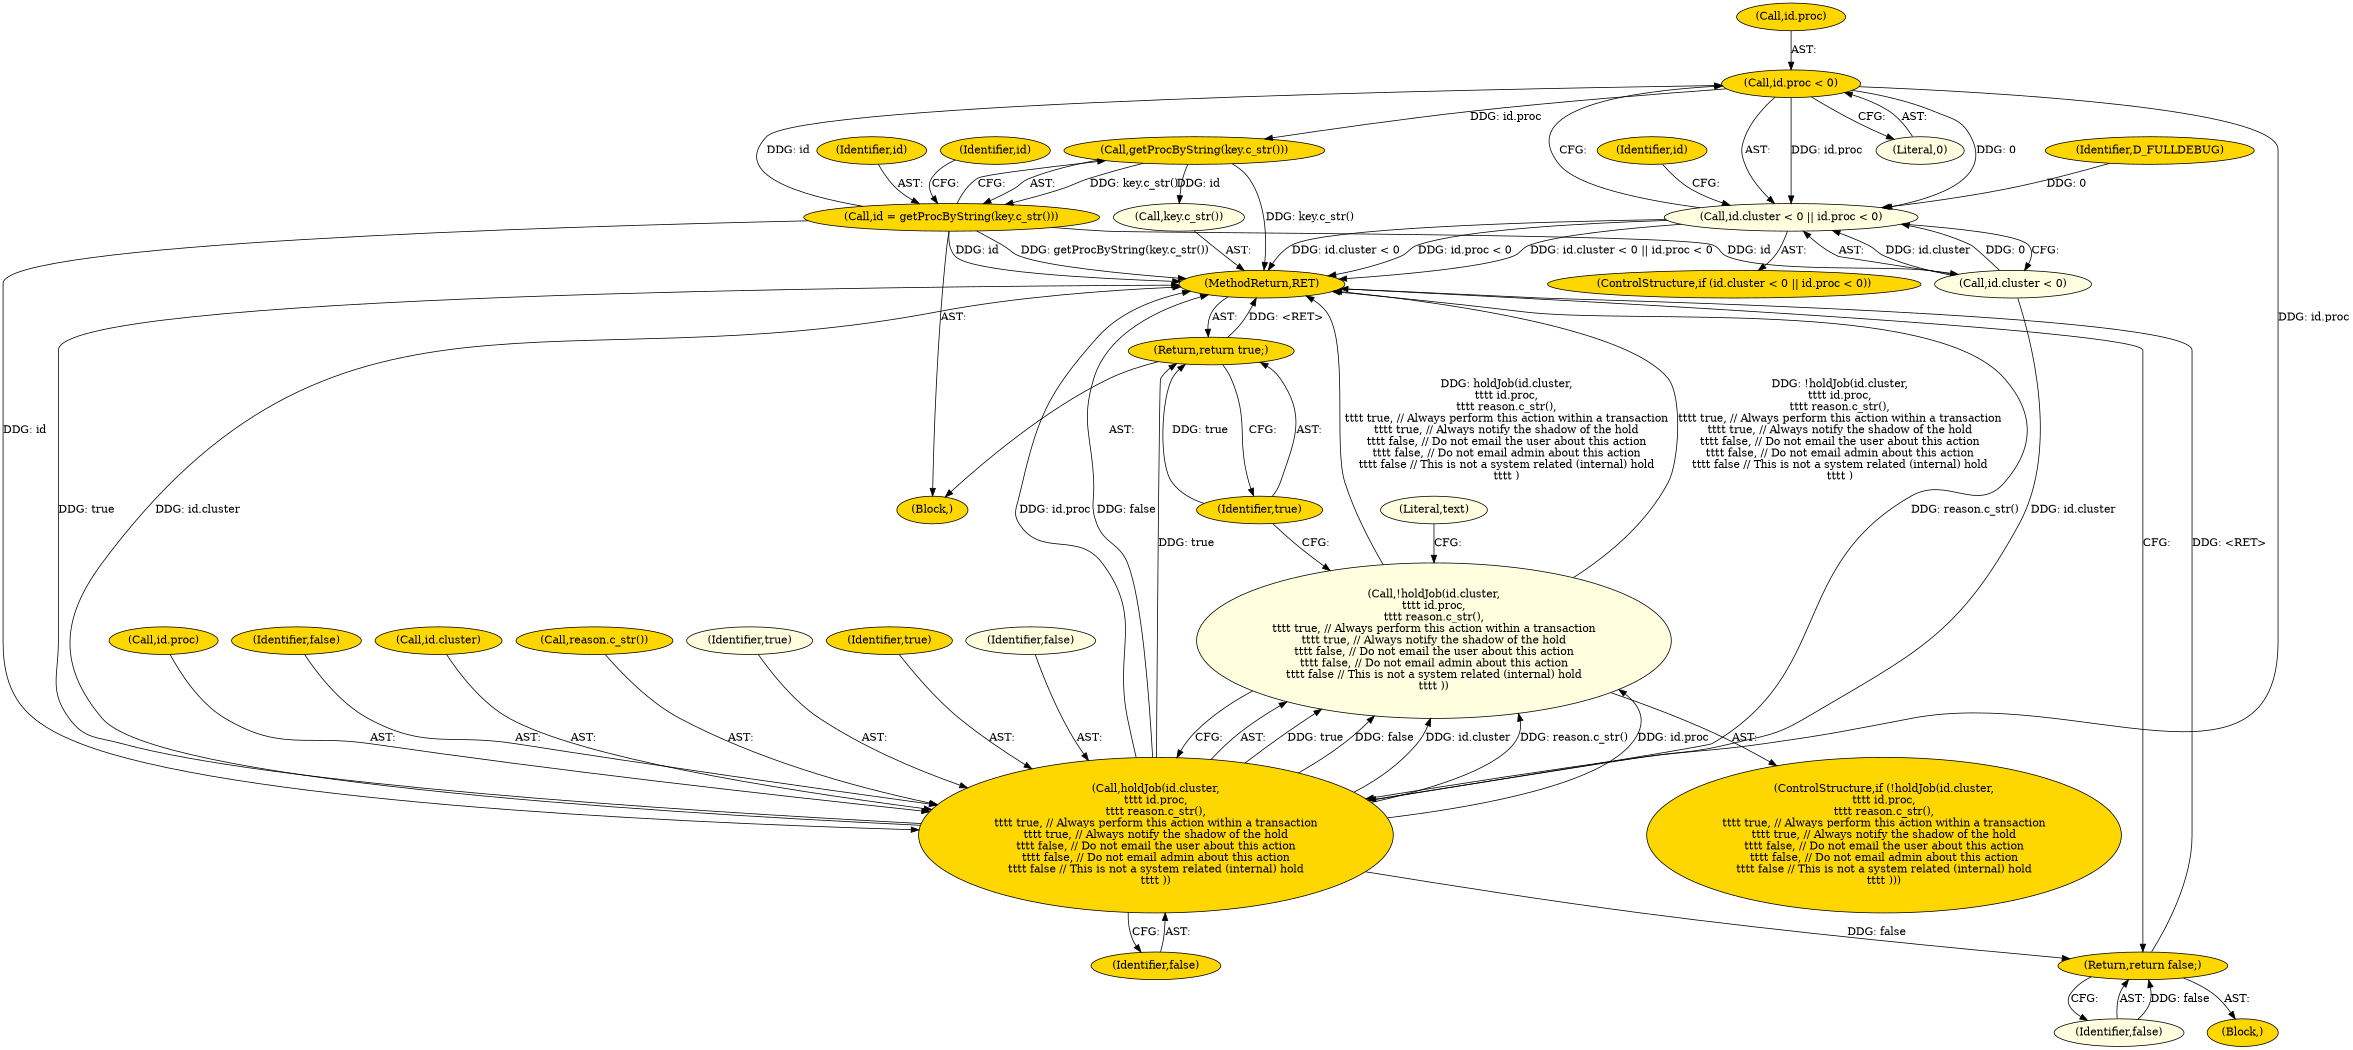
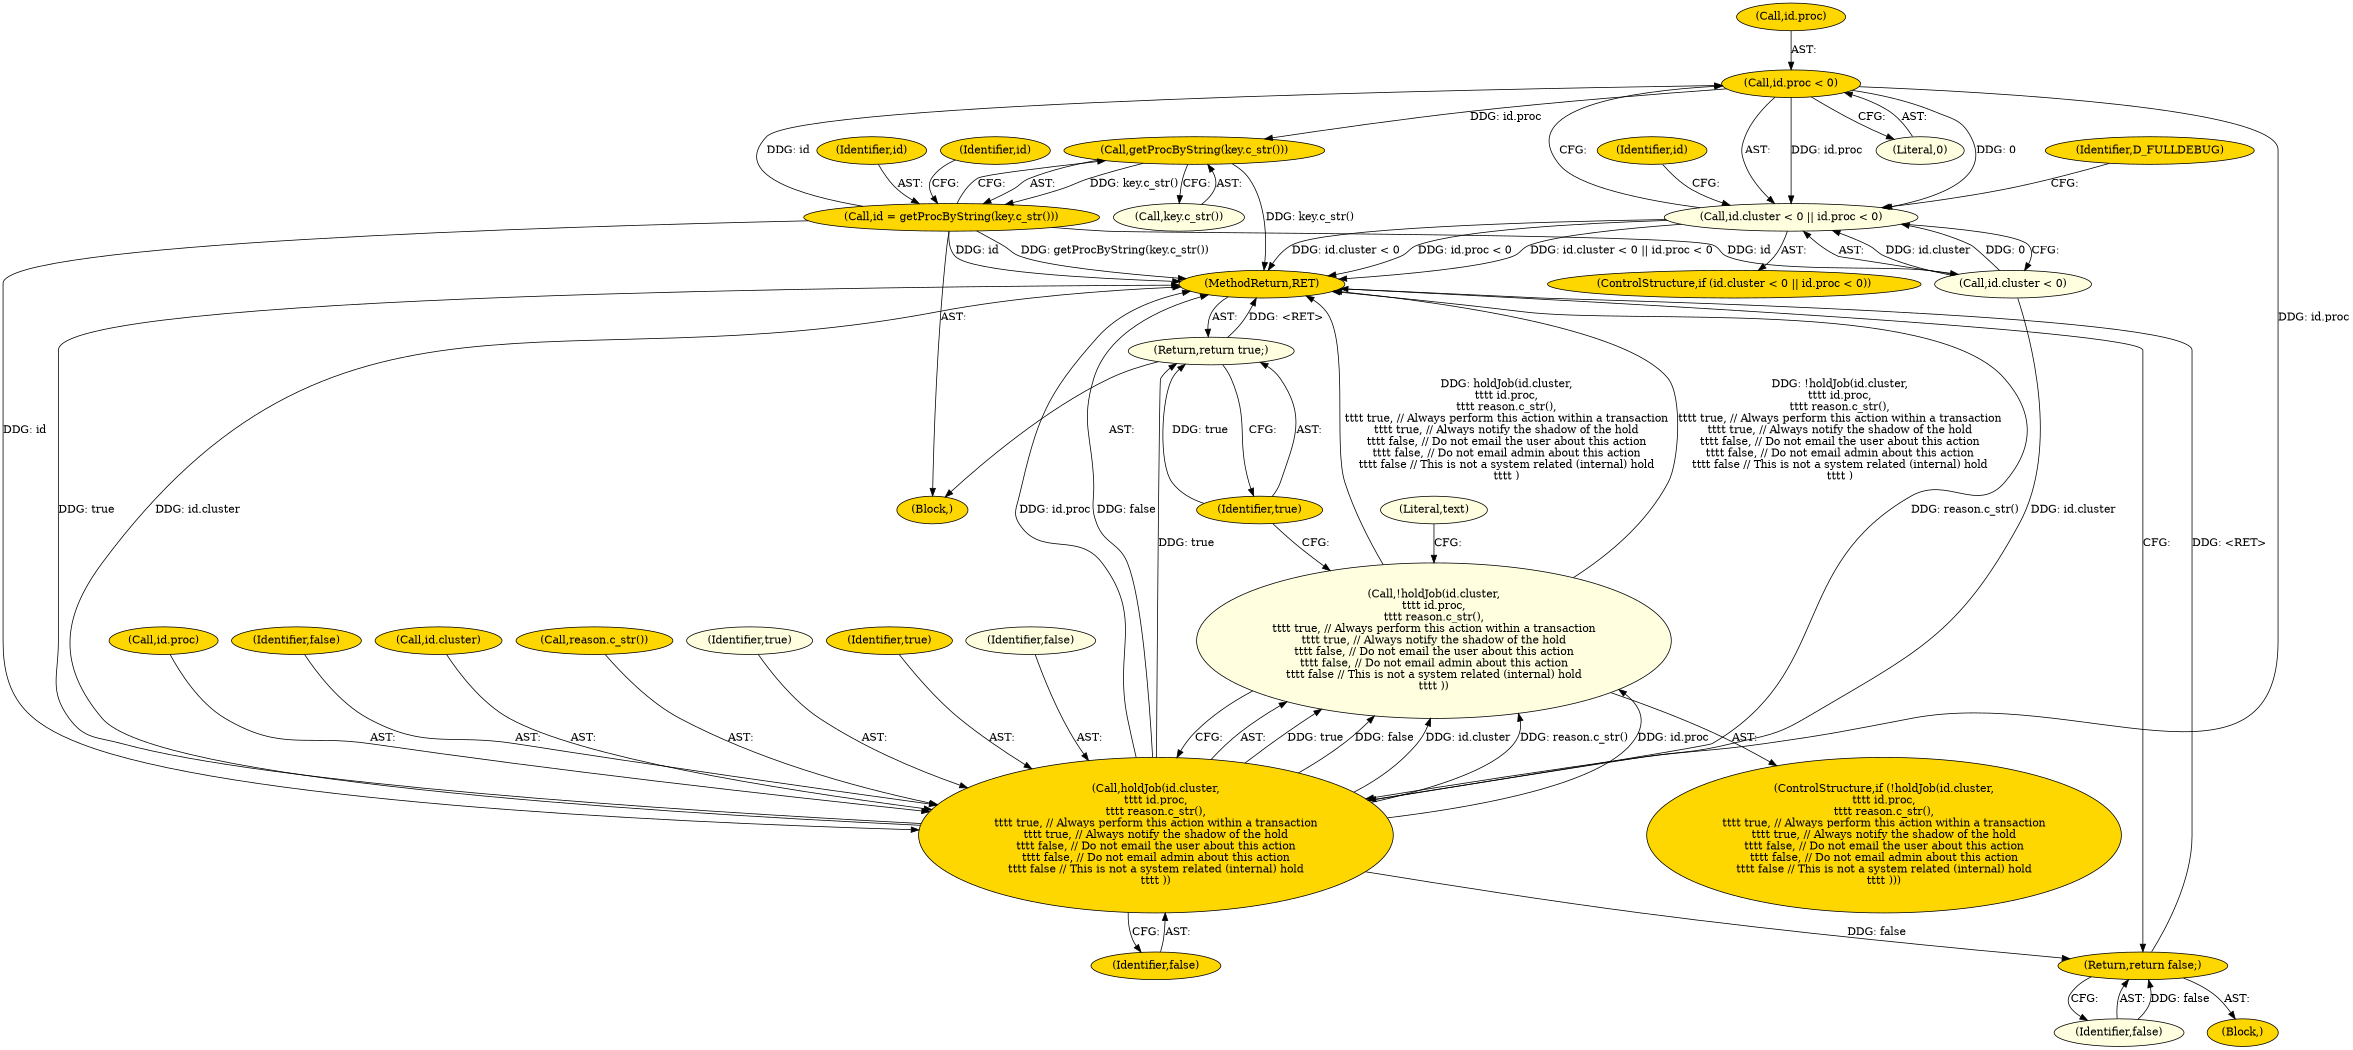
(1199, 184) -> (1199, 184)
(2066, 184) -> (2066, 184)
(1216, 249) -> (1214, 190)
(1211, 351) -> (1211, 351)
